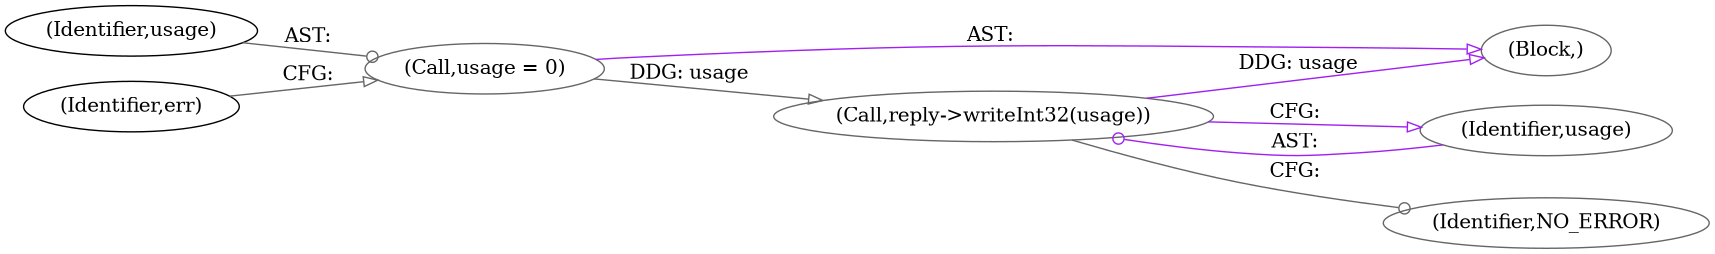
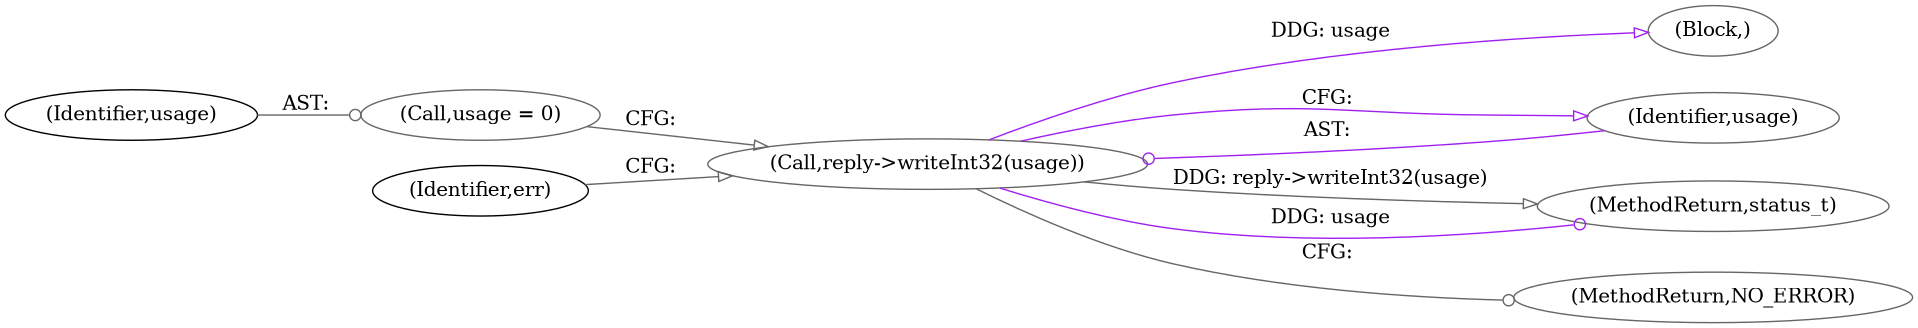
(1031, 46) -> none
(689, 74) -> (654, 120)
(297, 89) -> (652, 181)
none -> (1713, 206)
(1546, 223) -> (1713, 297)
